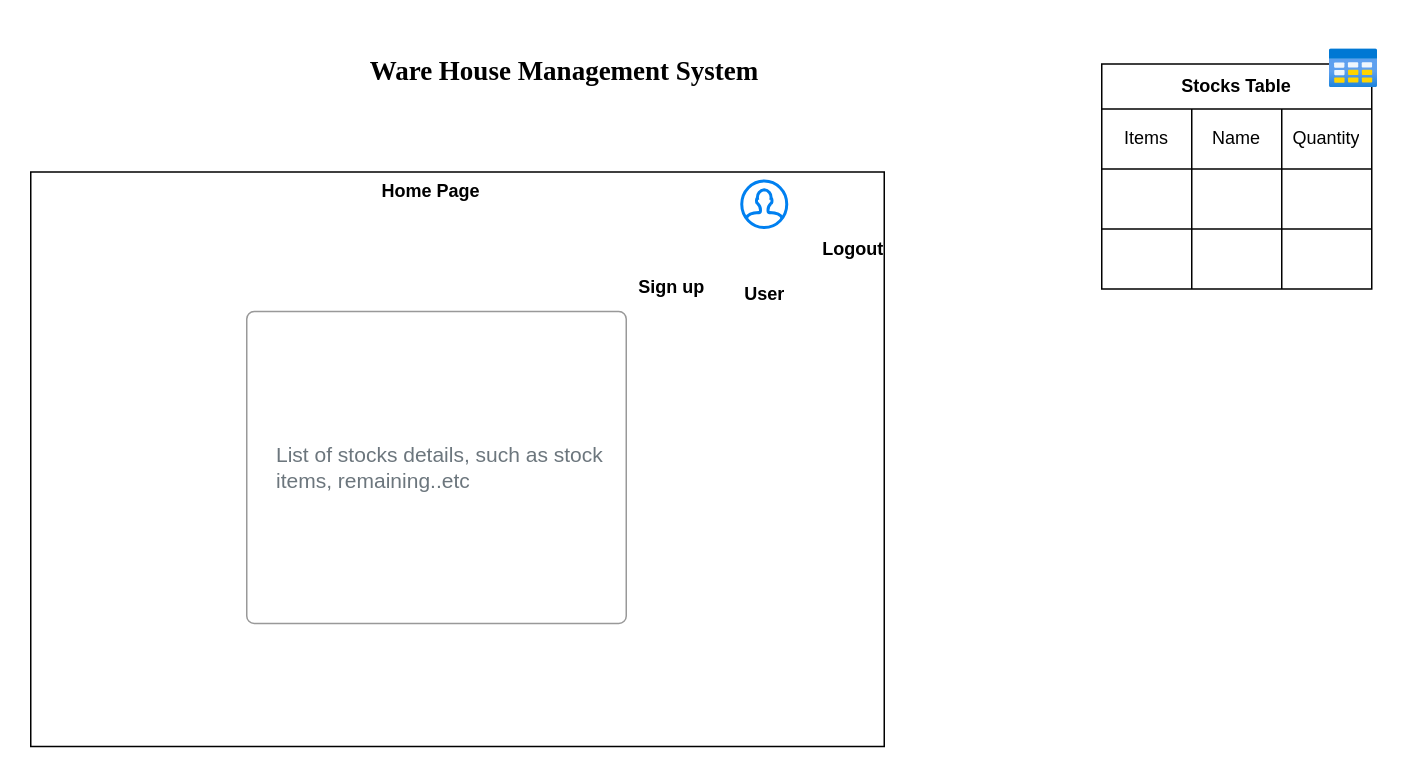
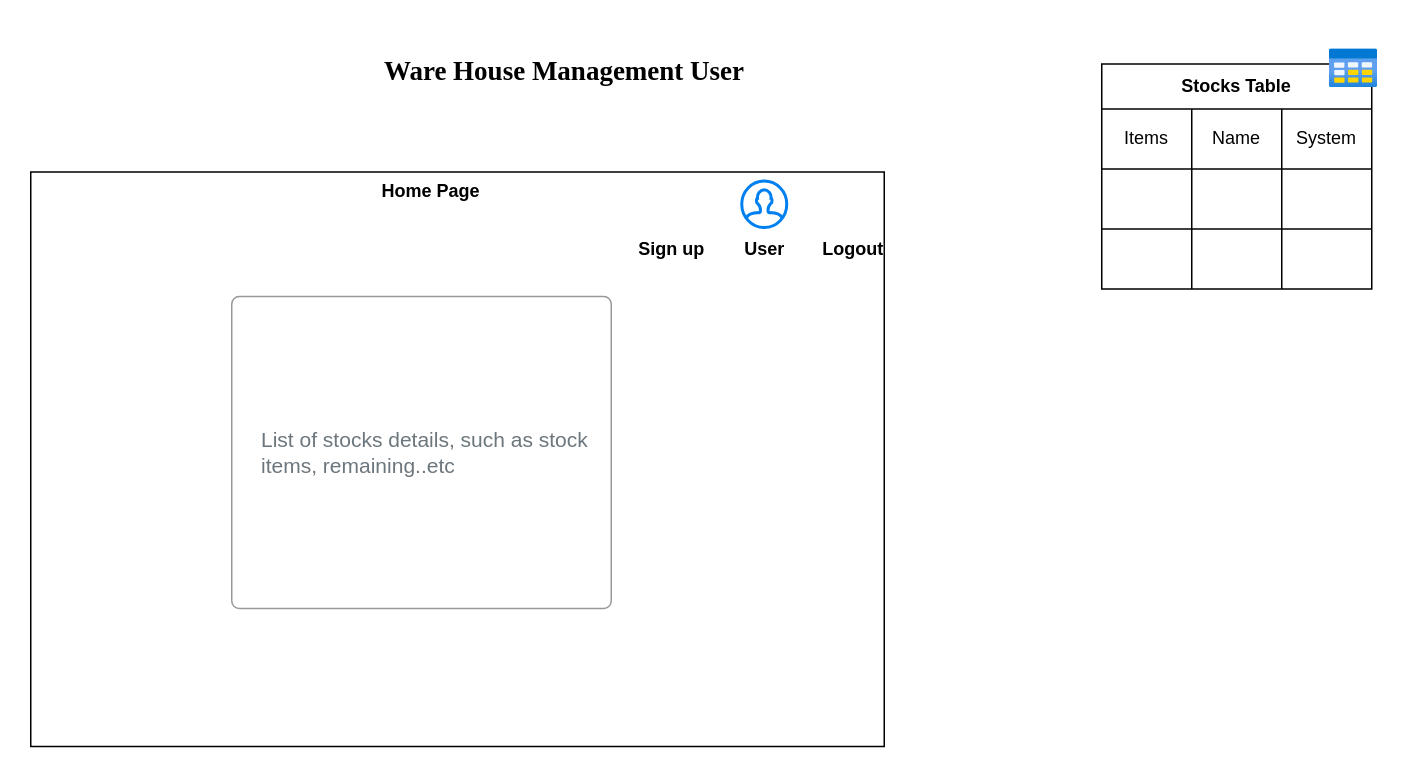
(565, 71) -> (565, 71)
(1327, 139) -> (1327, 139)
(672, 287) -> (672, 250)
(764, 295) -> (764, 250)
(437, 467) -> (422, 452)
